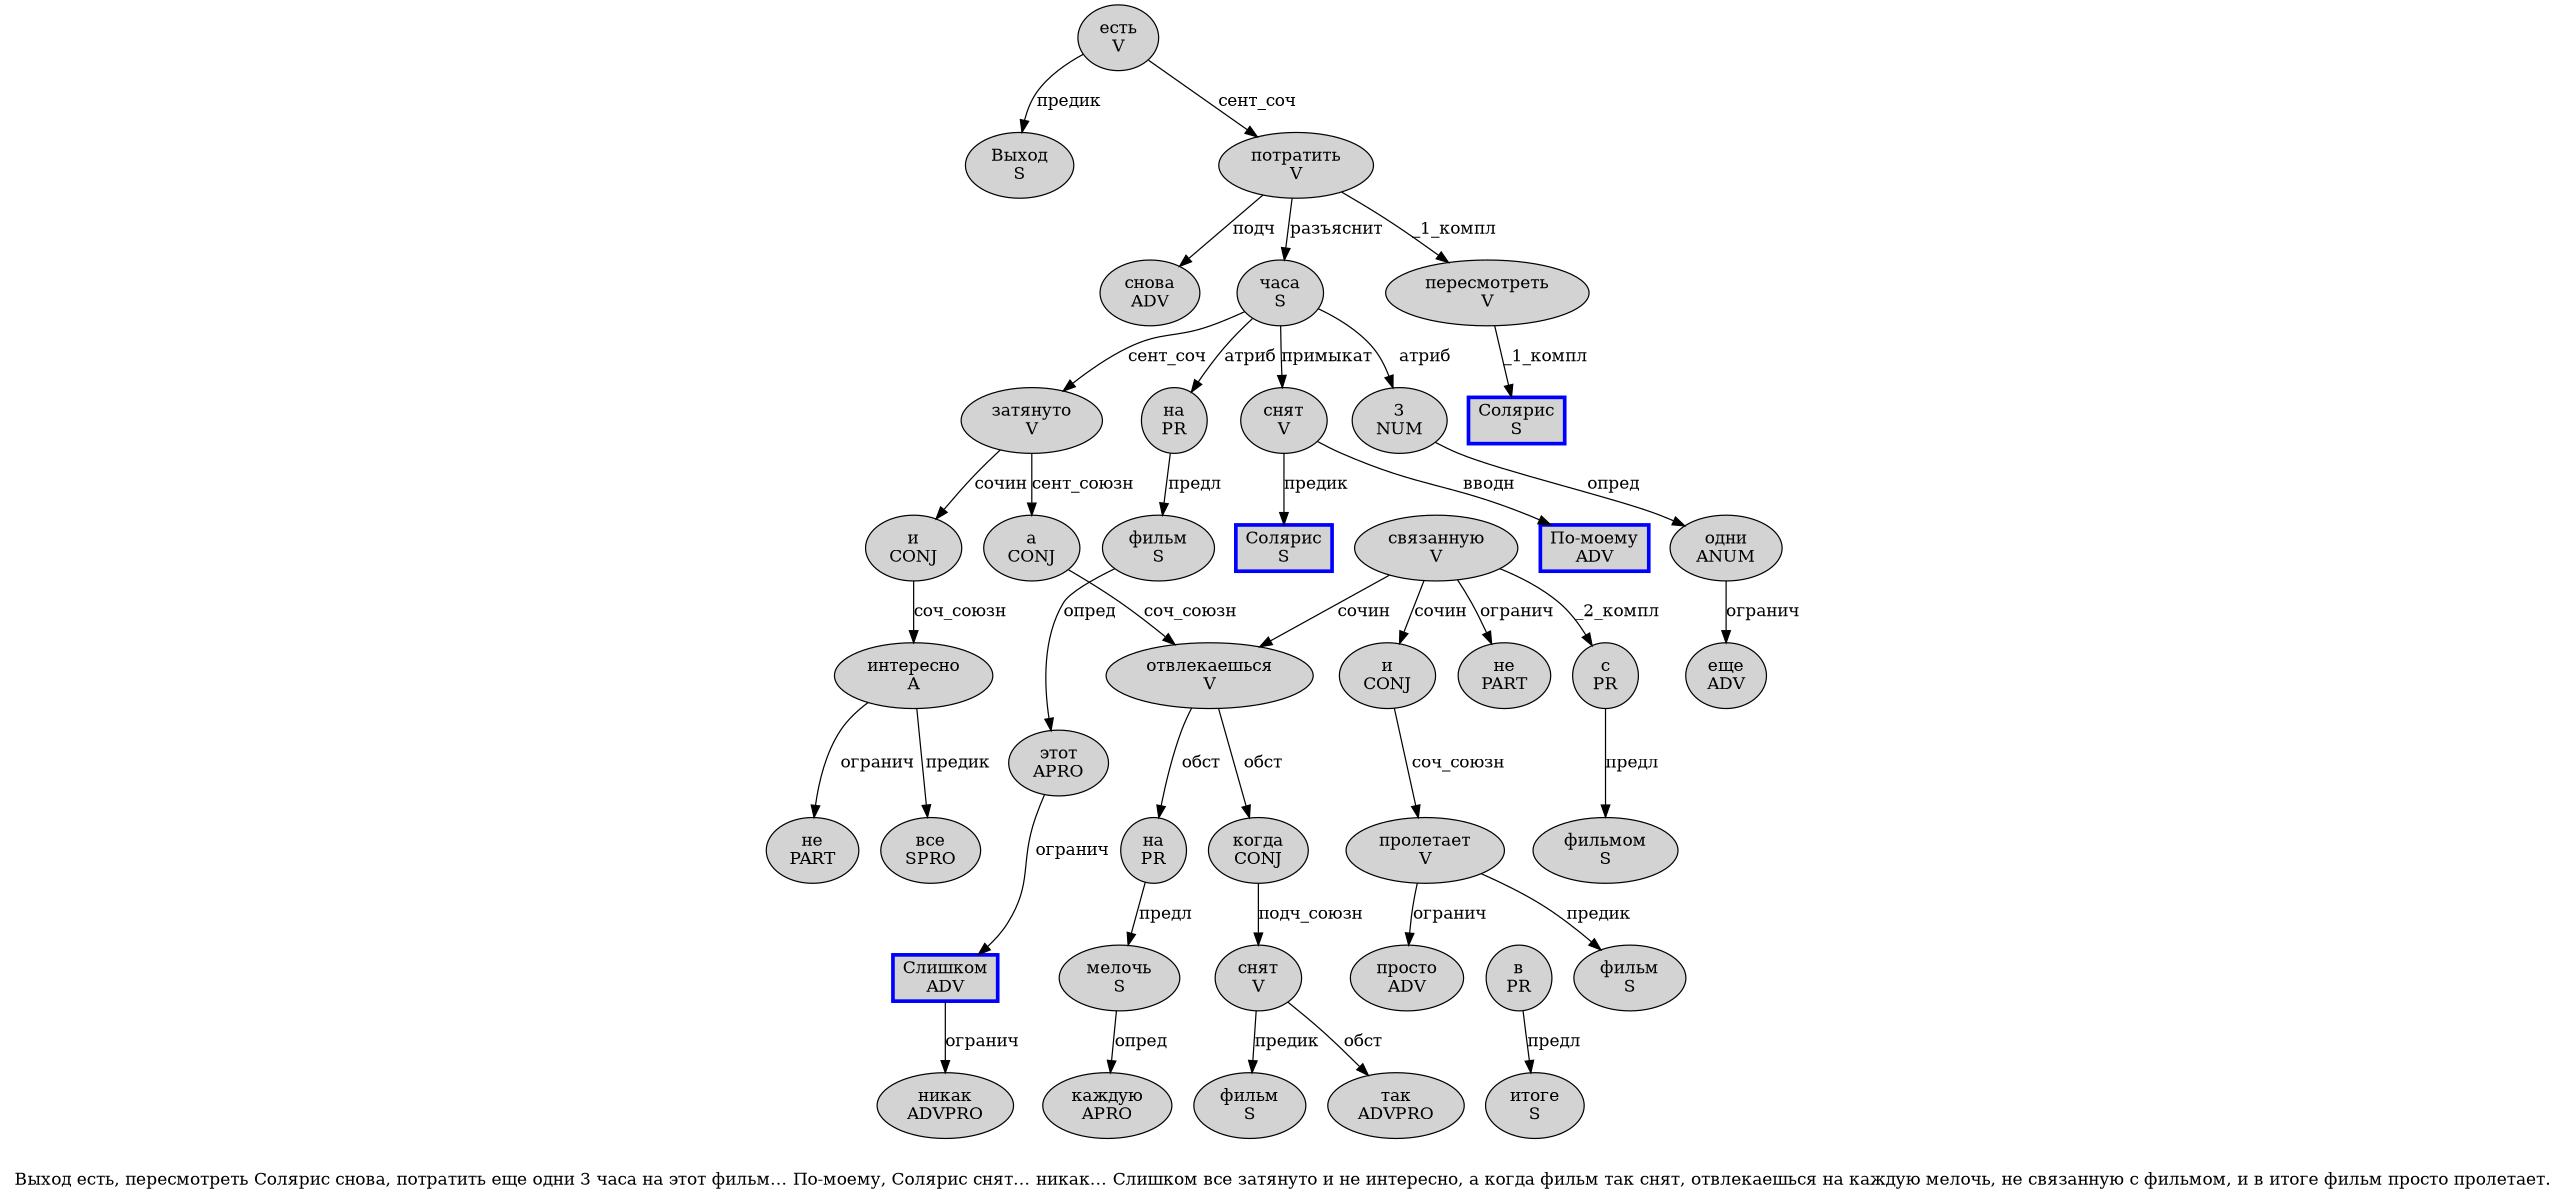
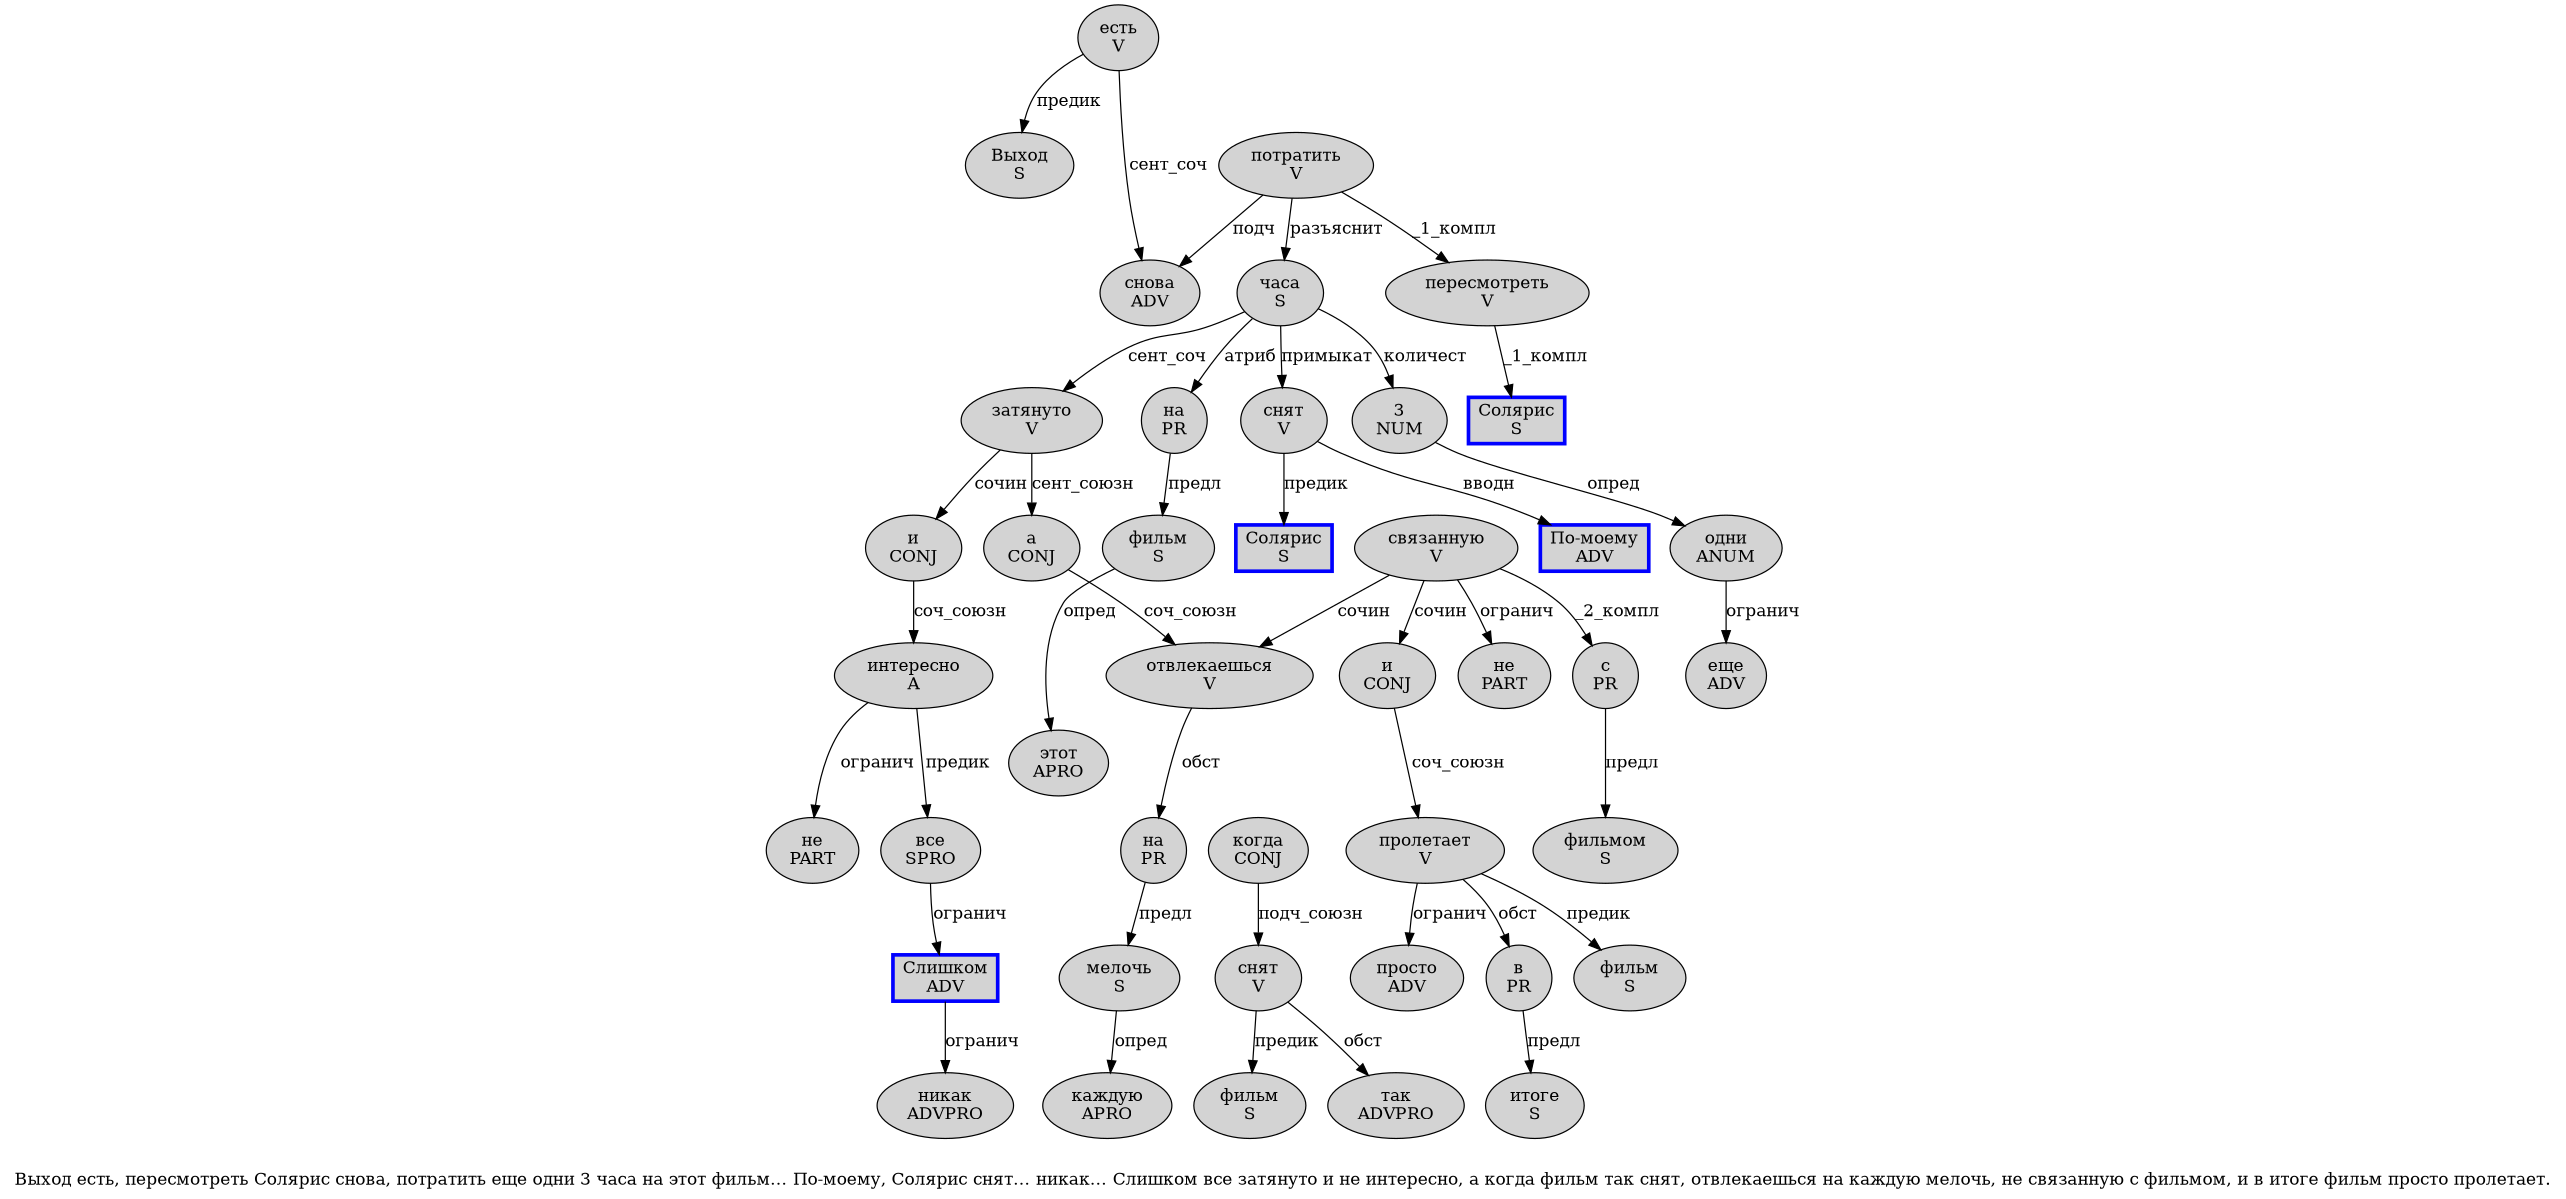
(1198, 95) -> (1125, 160)
(1425, 357) -> (1425, 357)
(1232, 757) -> none
(1025, 874) -> (932, 913)
none -> (1487, 905)
